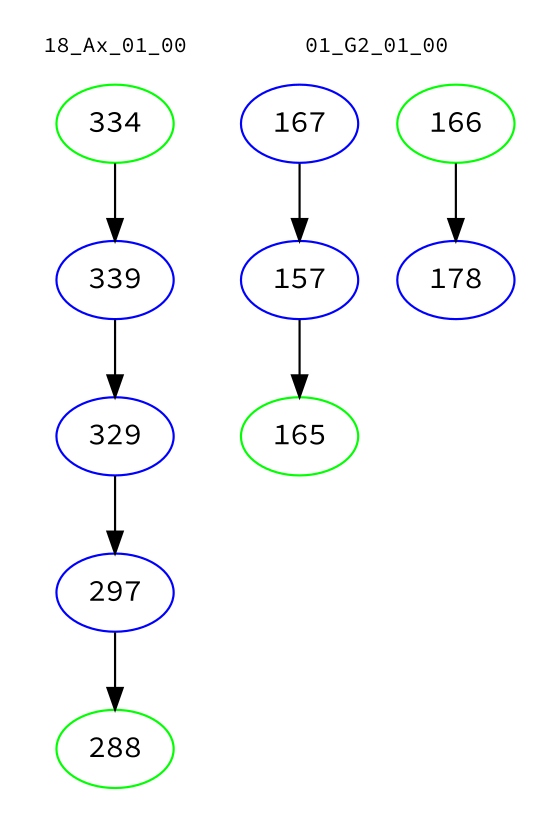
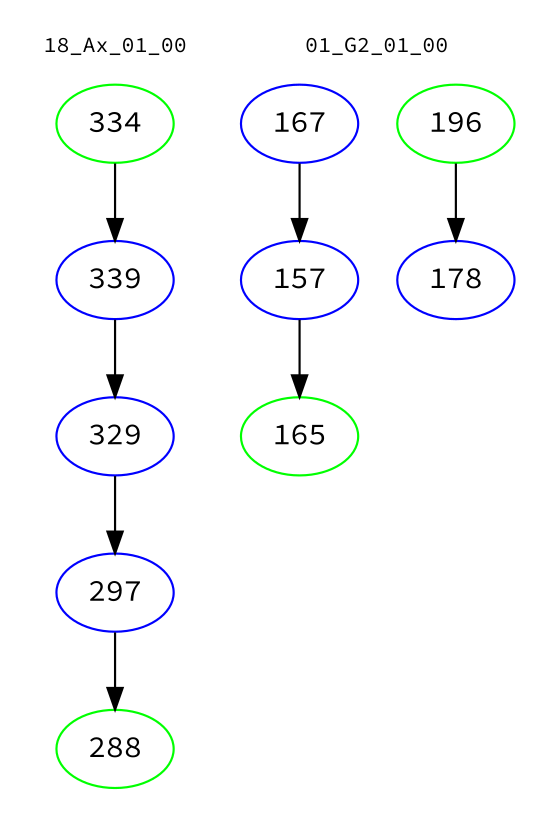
(456, 124) -> (456, 124)
